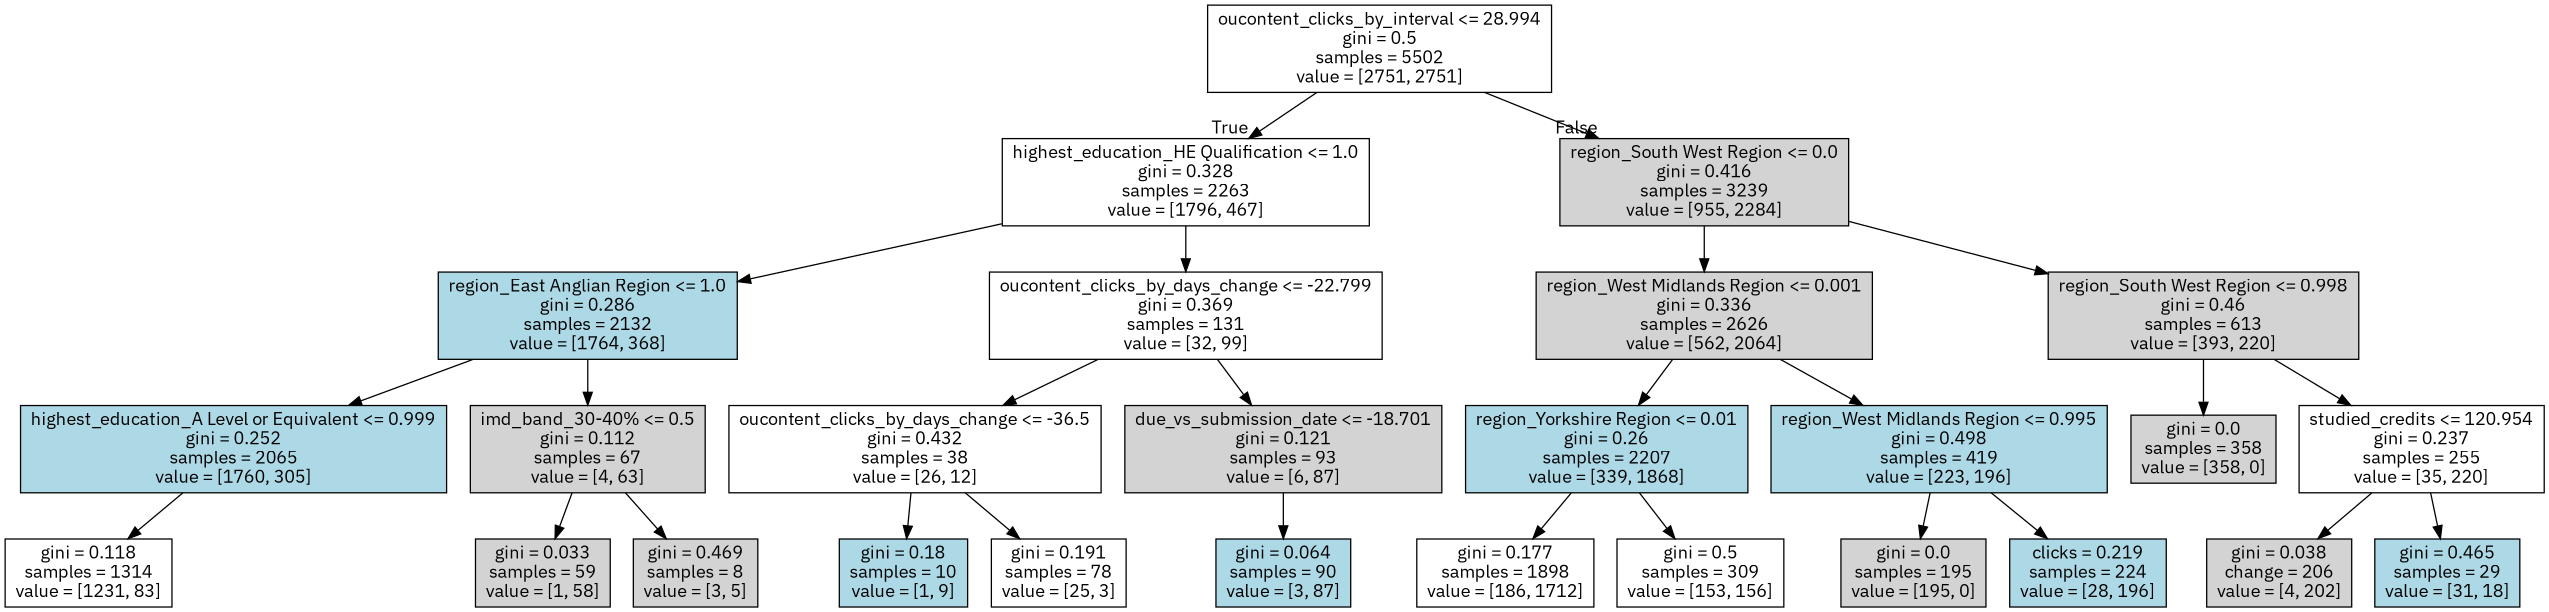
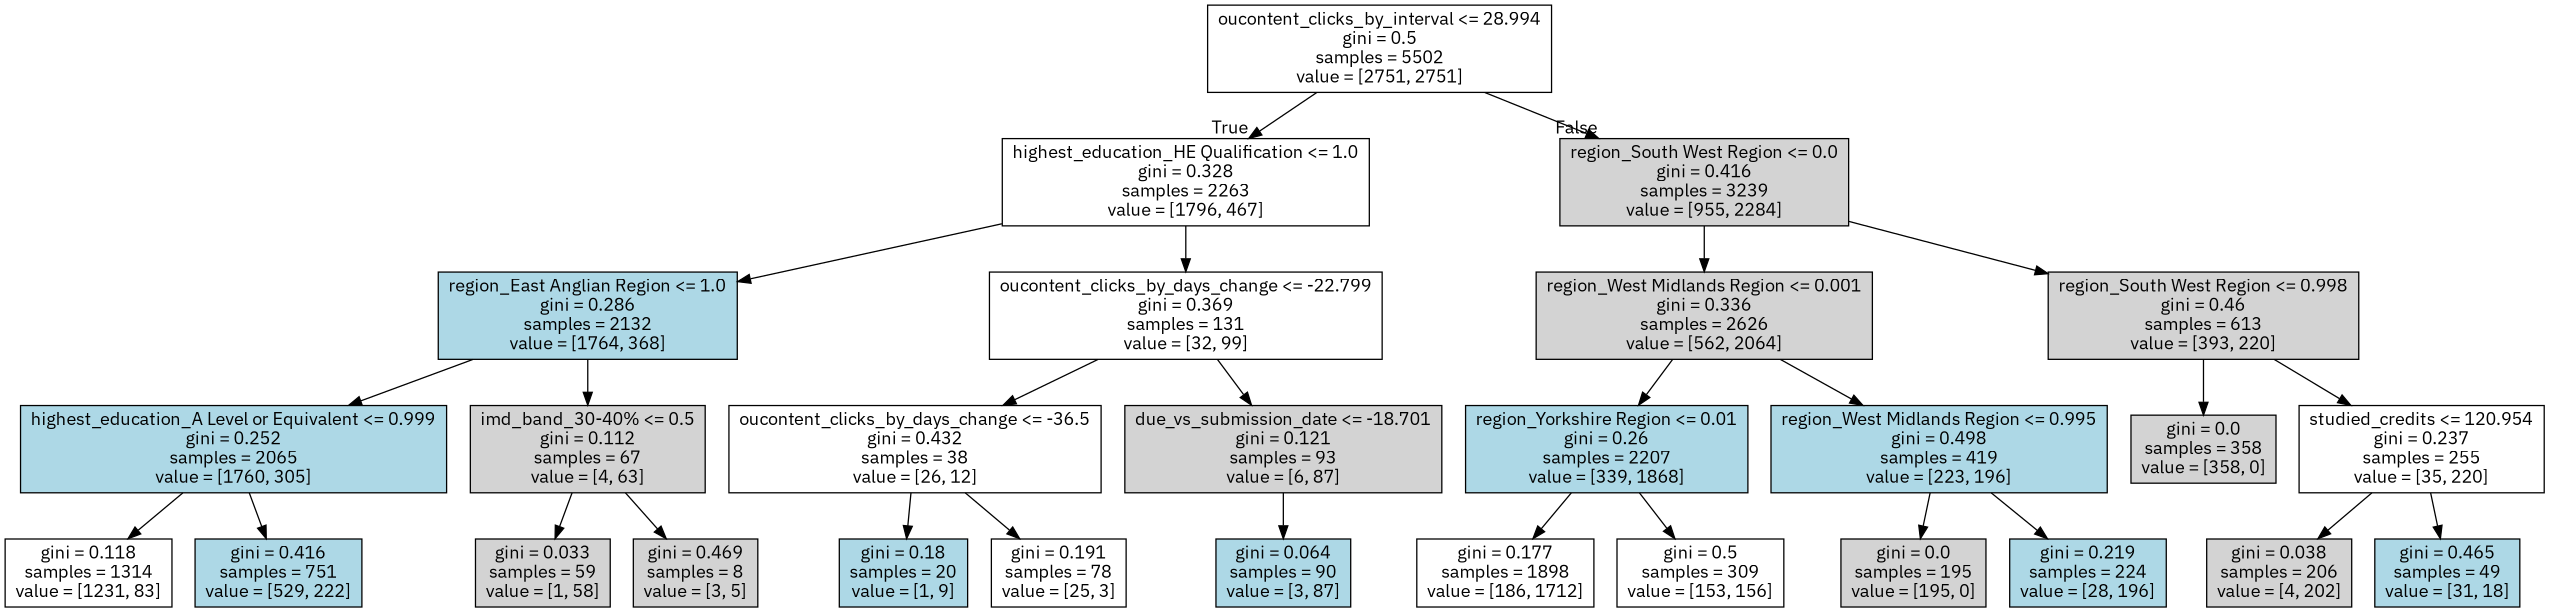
none -> (278, 573)
(903, 573) -> (903, 573)
(2088, 573) -> (2088, 573)
(2279, 573) -> (2279, 573)
(2447, 573) -> (2447, 573)
